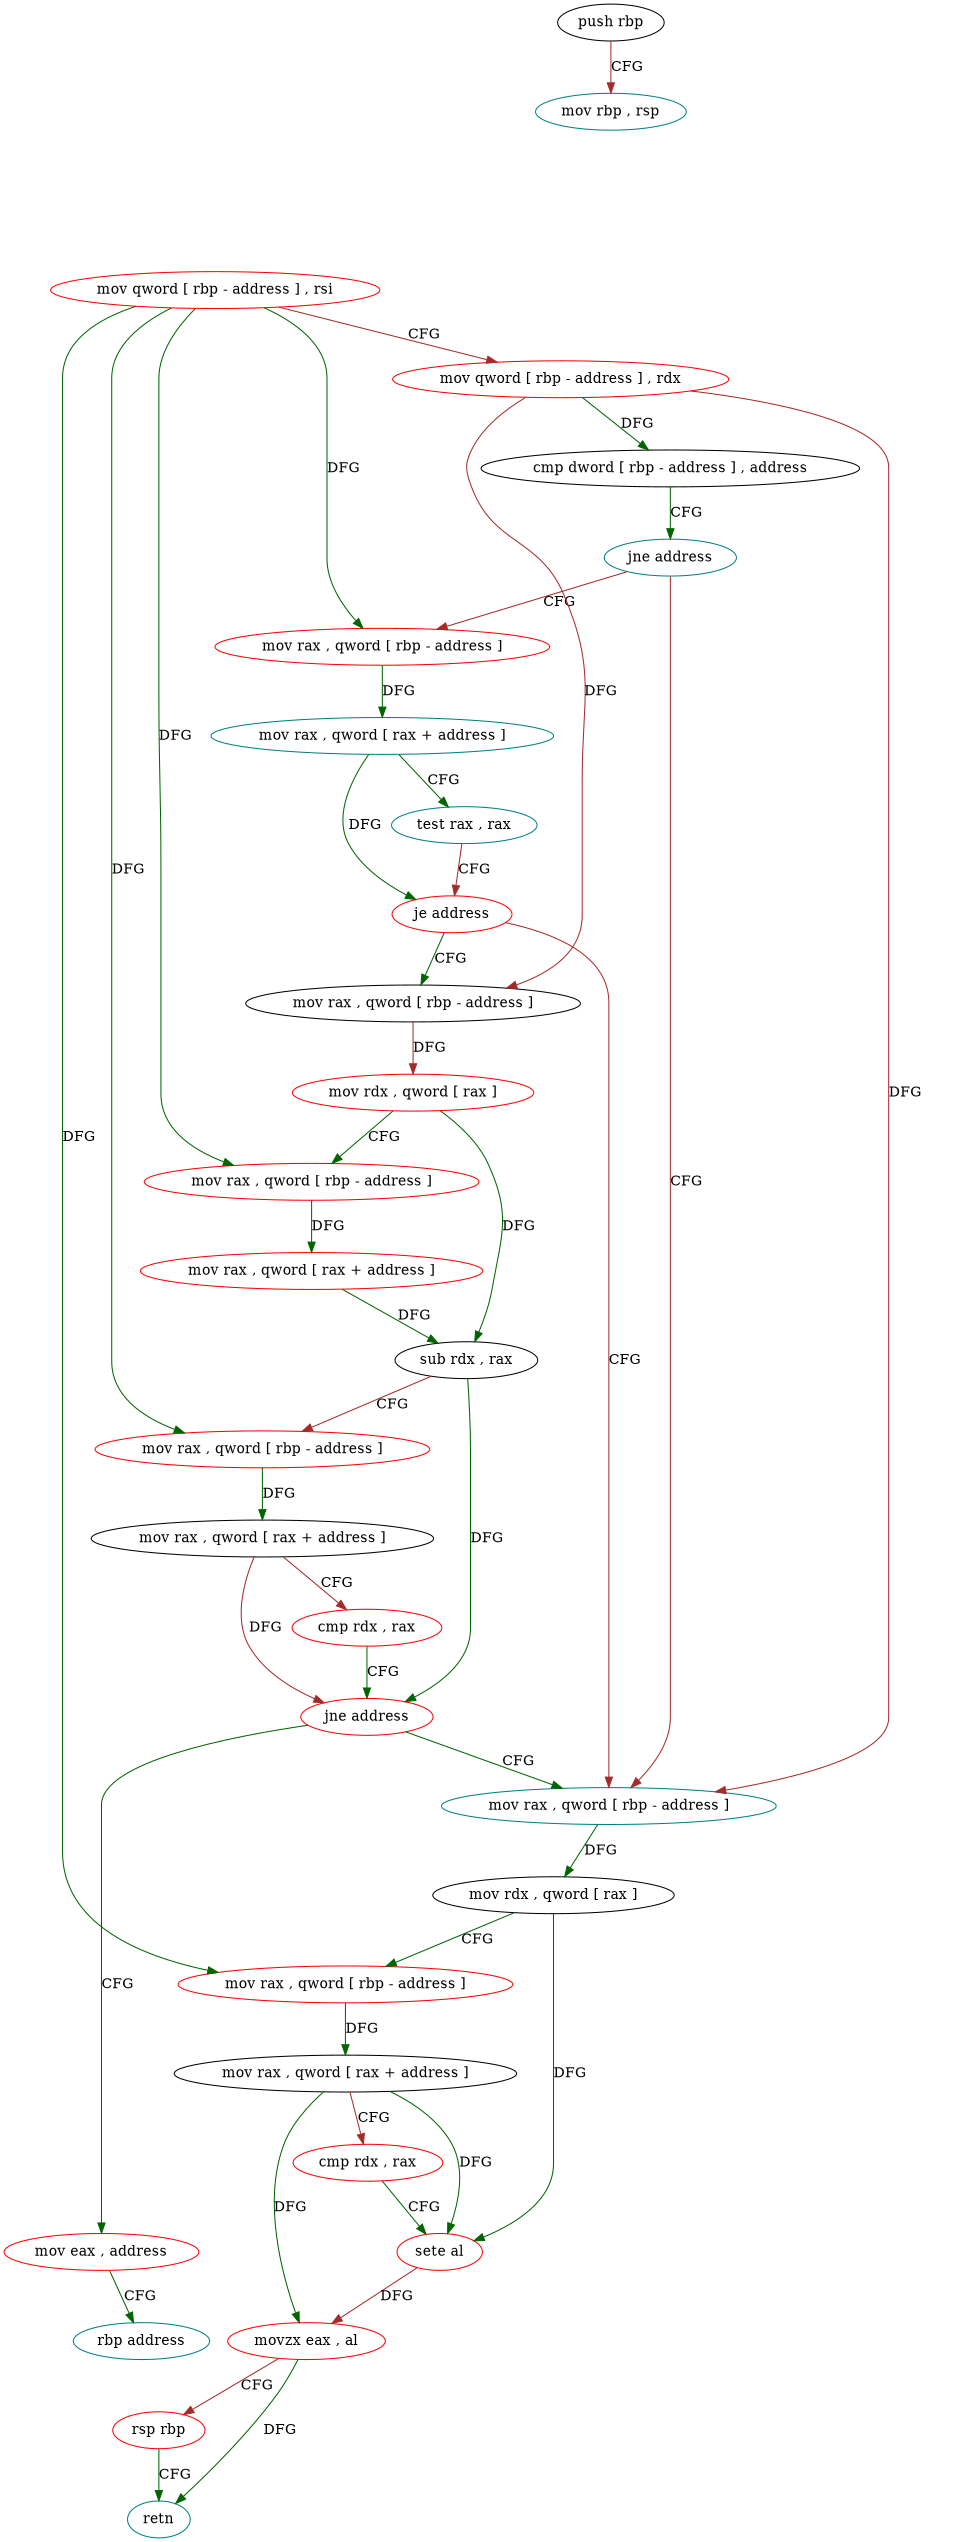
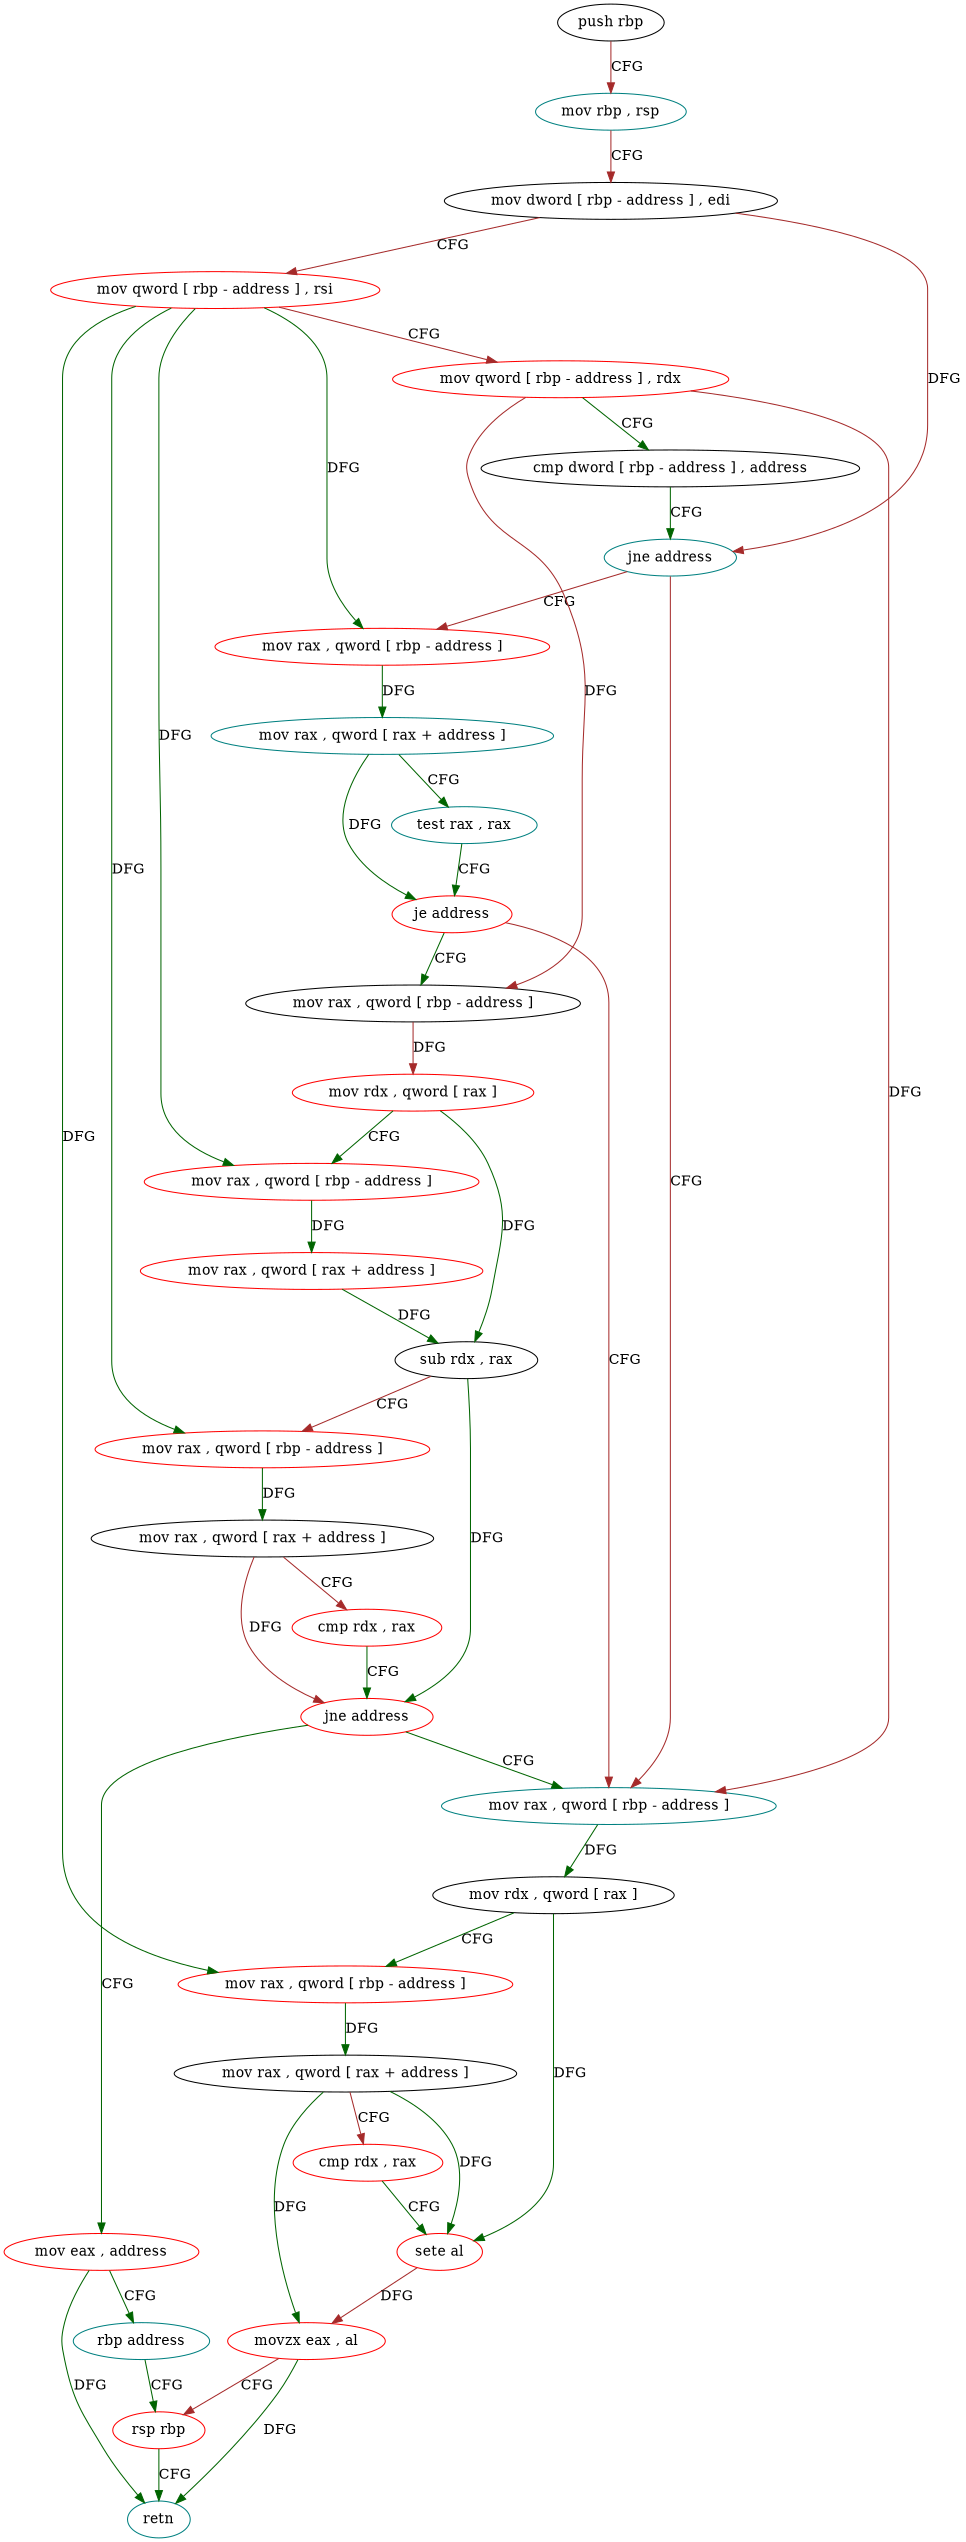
none -> (611, 201)
(638, 424) -> (638, 424)
(459, 865) -> (459, 865)
none -> (149, 2381)
none -> (72, 2389)
